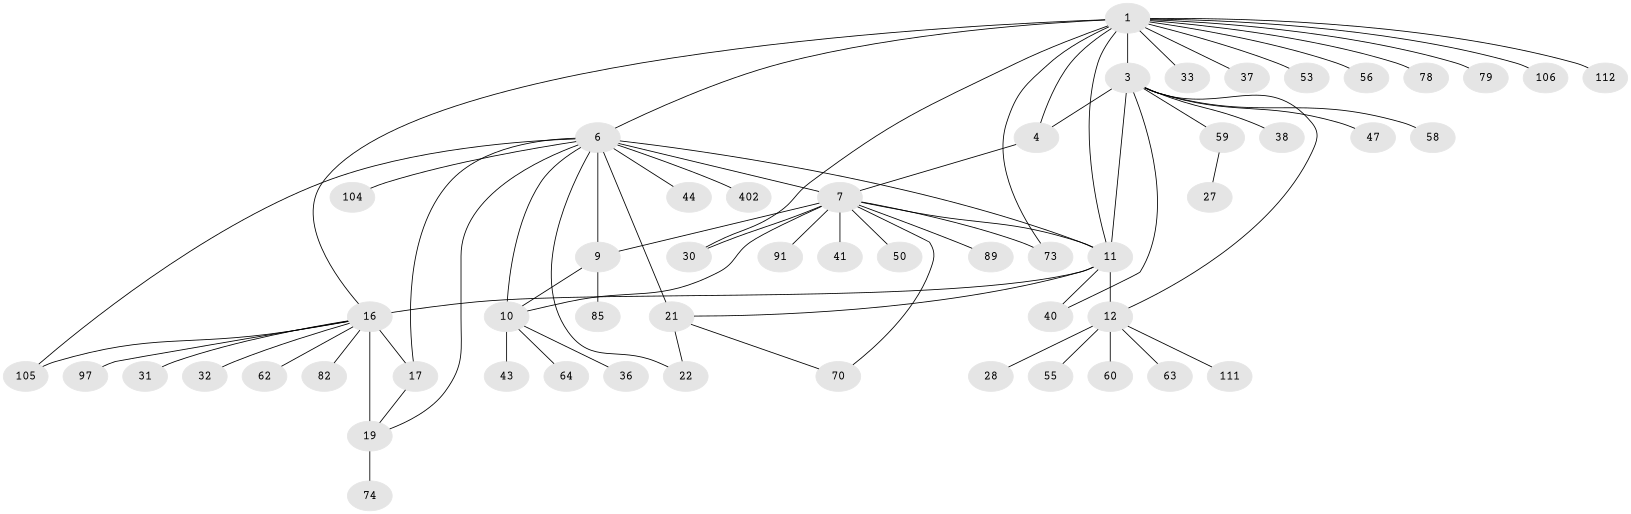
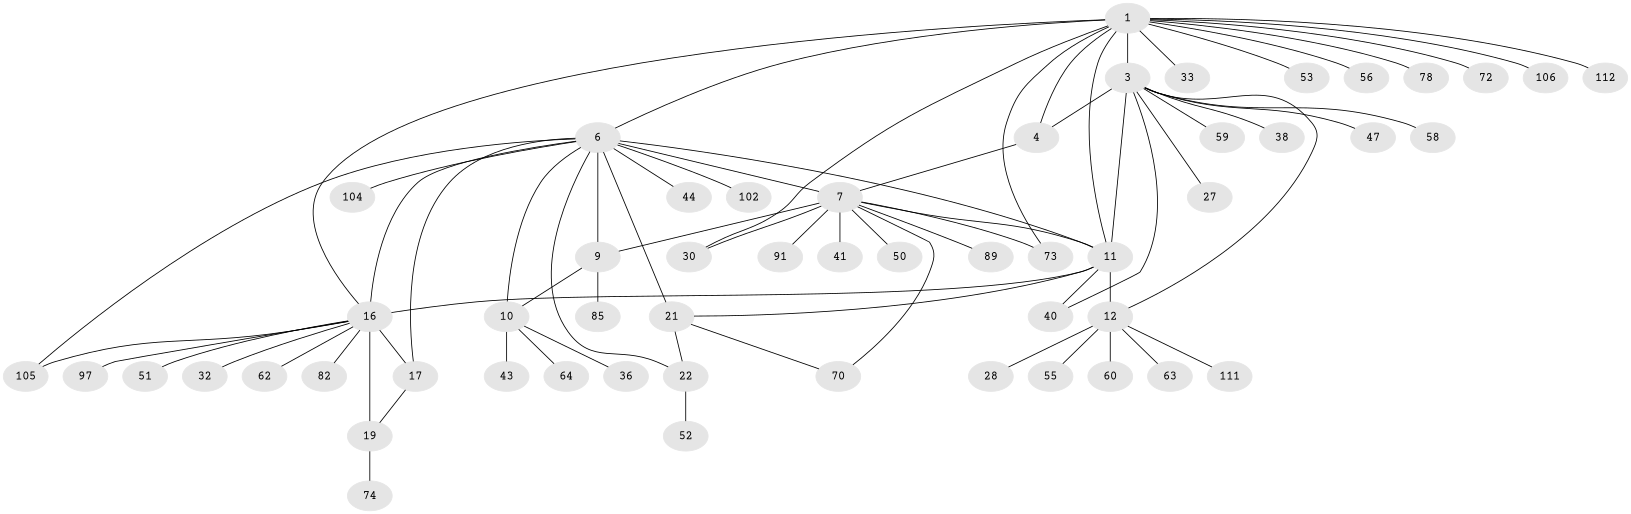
(1247, 78) -> none
(1486, 78) -> (1486, 78)
(1216, 167) -> (1169, 138)
(749, 197) -> (749, 197)
(461, 274) -> (426, 177)
(685, 286) -> none
(145, 376) -> (145, 376)
none -> (686, 436)
